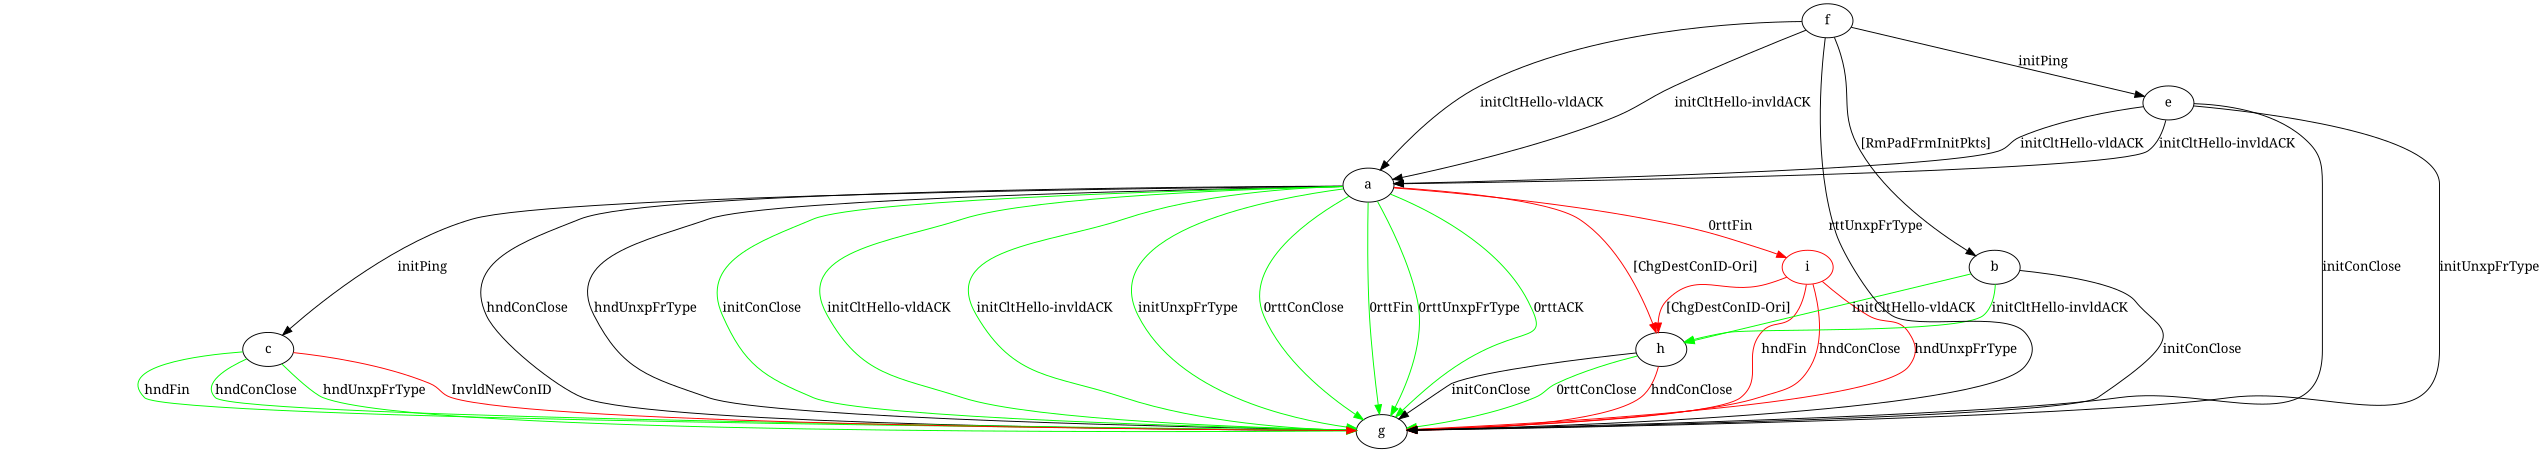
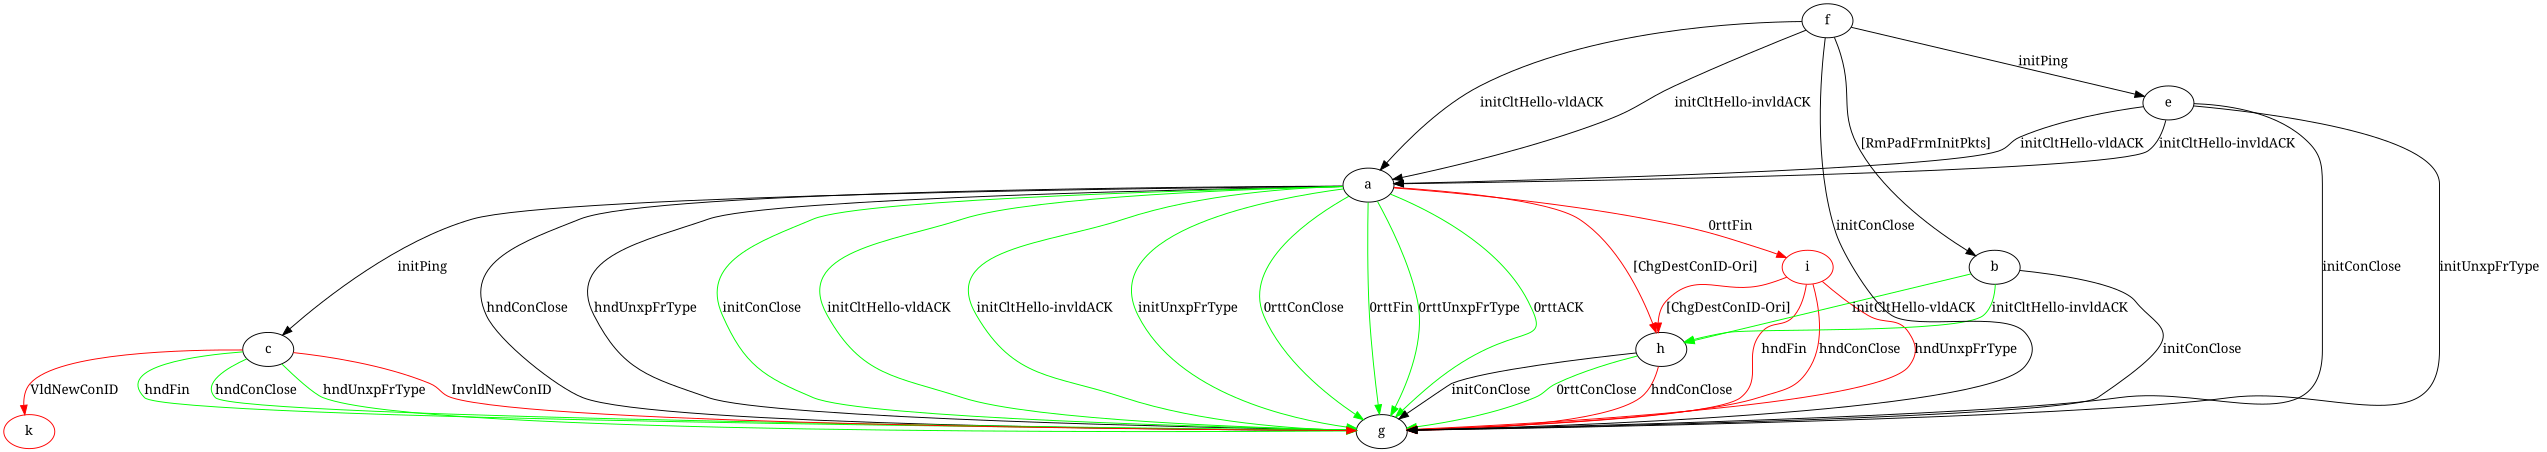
(1878, 226) -> (1878, 226)
none -> (29, 432)
